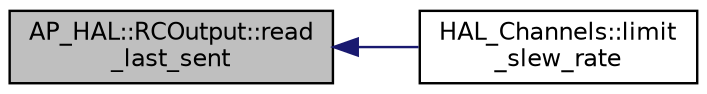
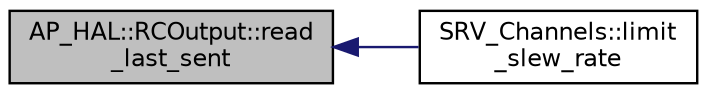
(558, 47) -> (558, 47)
